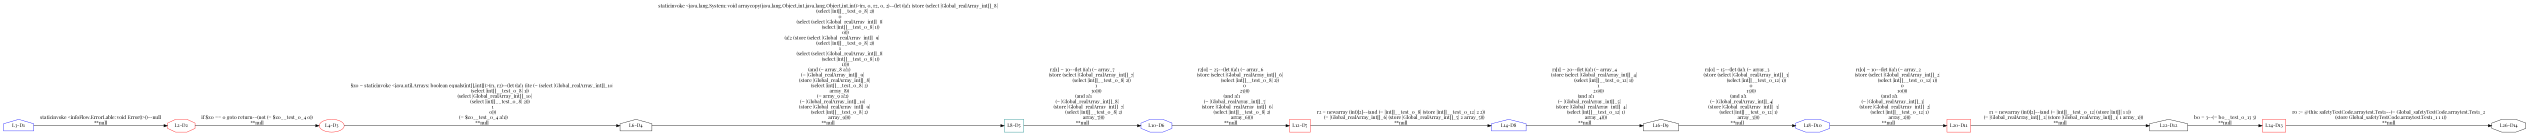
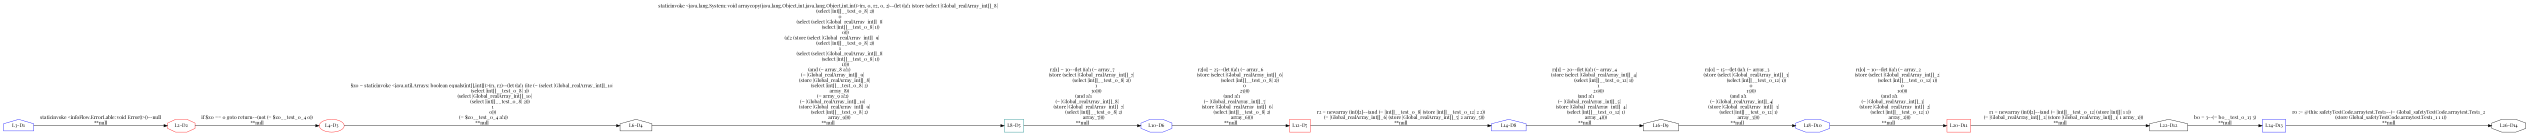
(2274, 126) -> (2274, 126)
